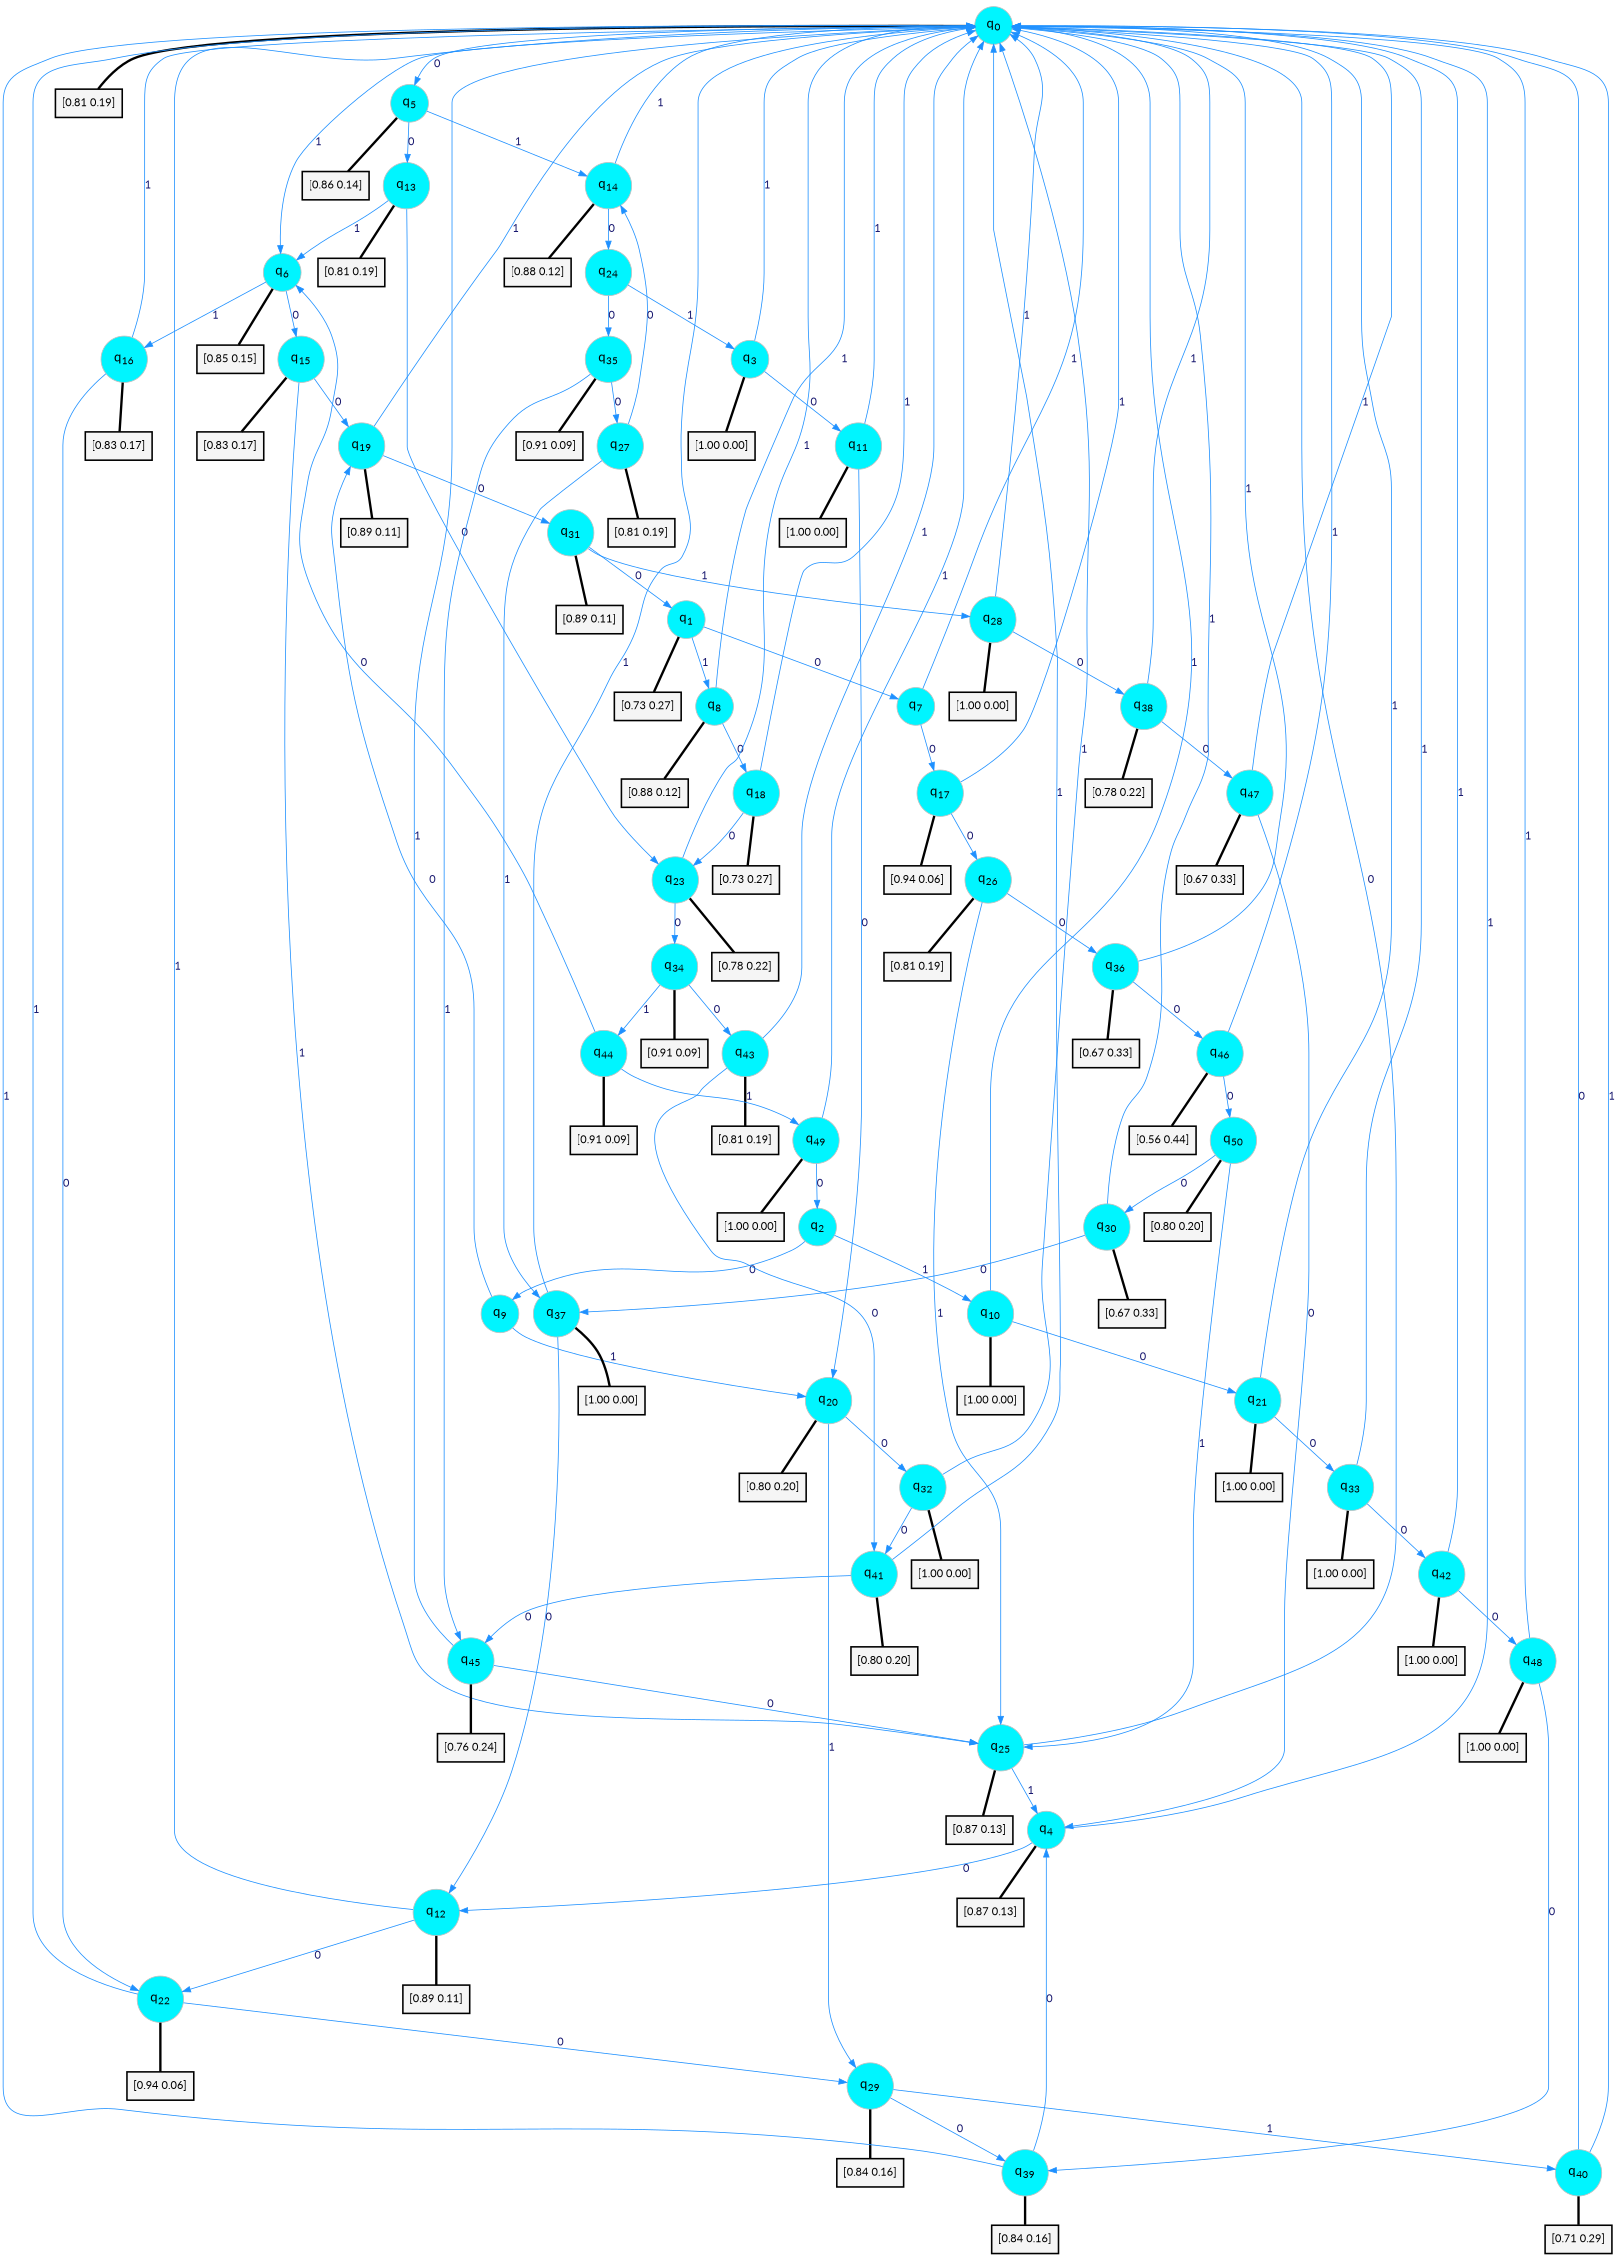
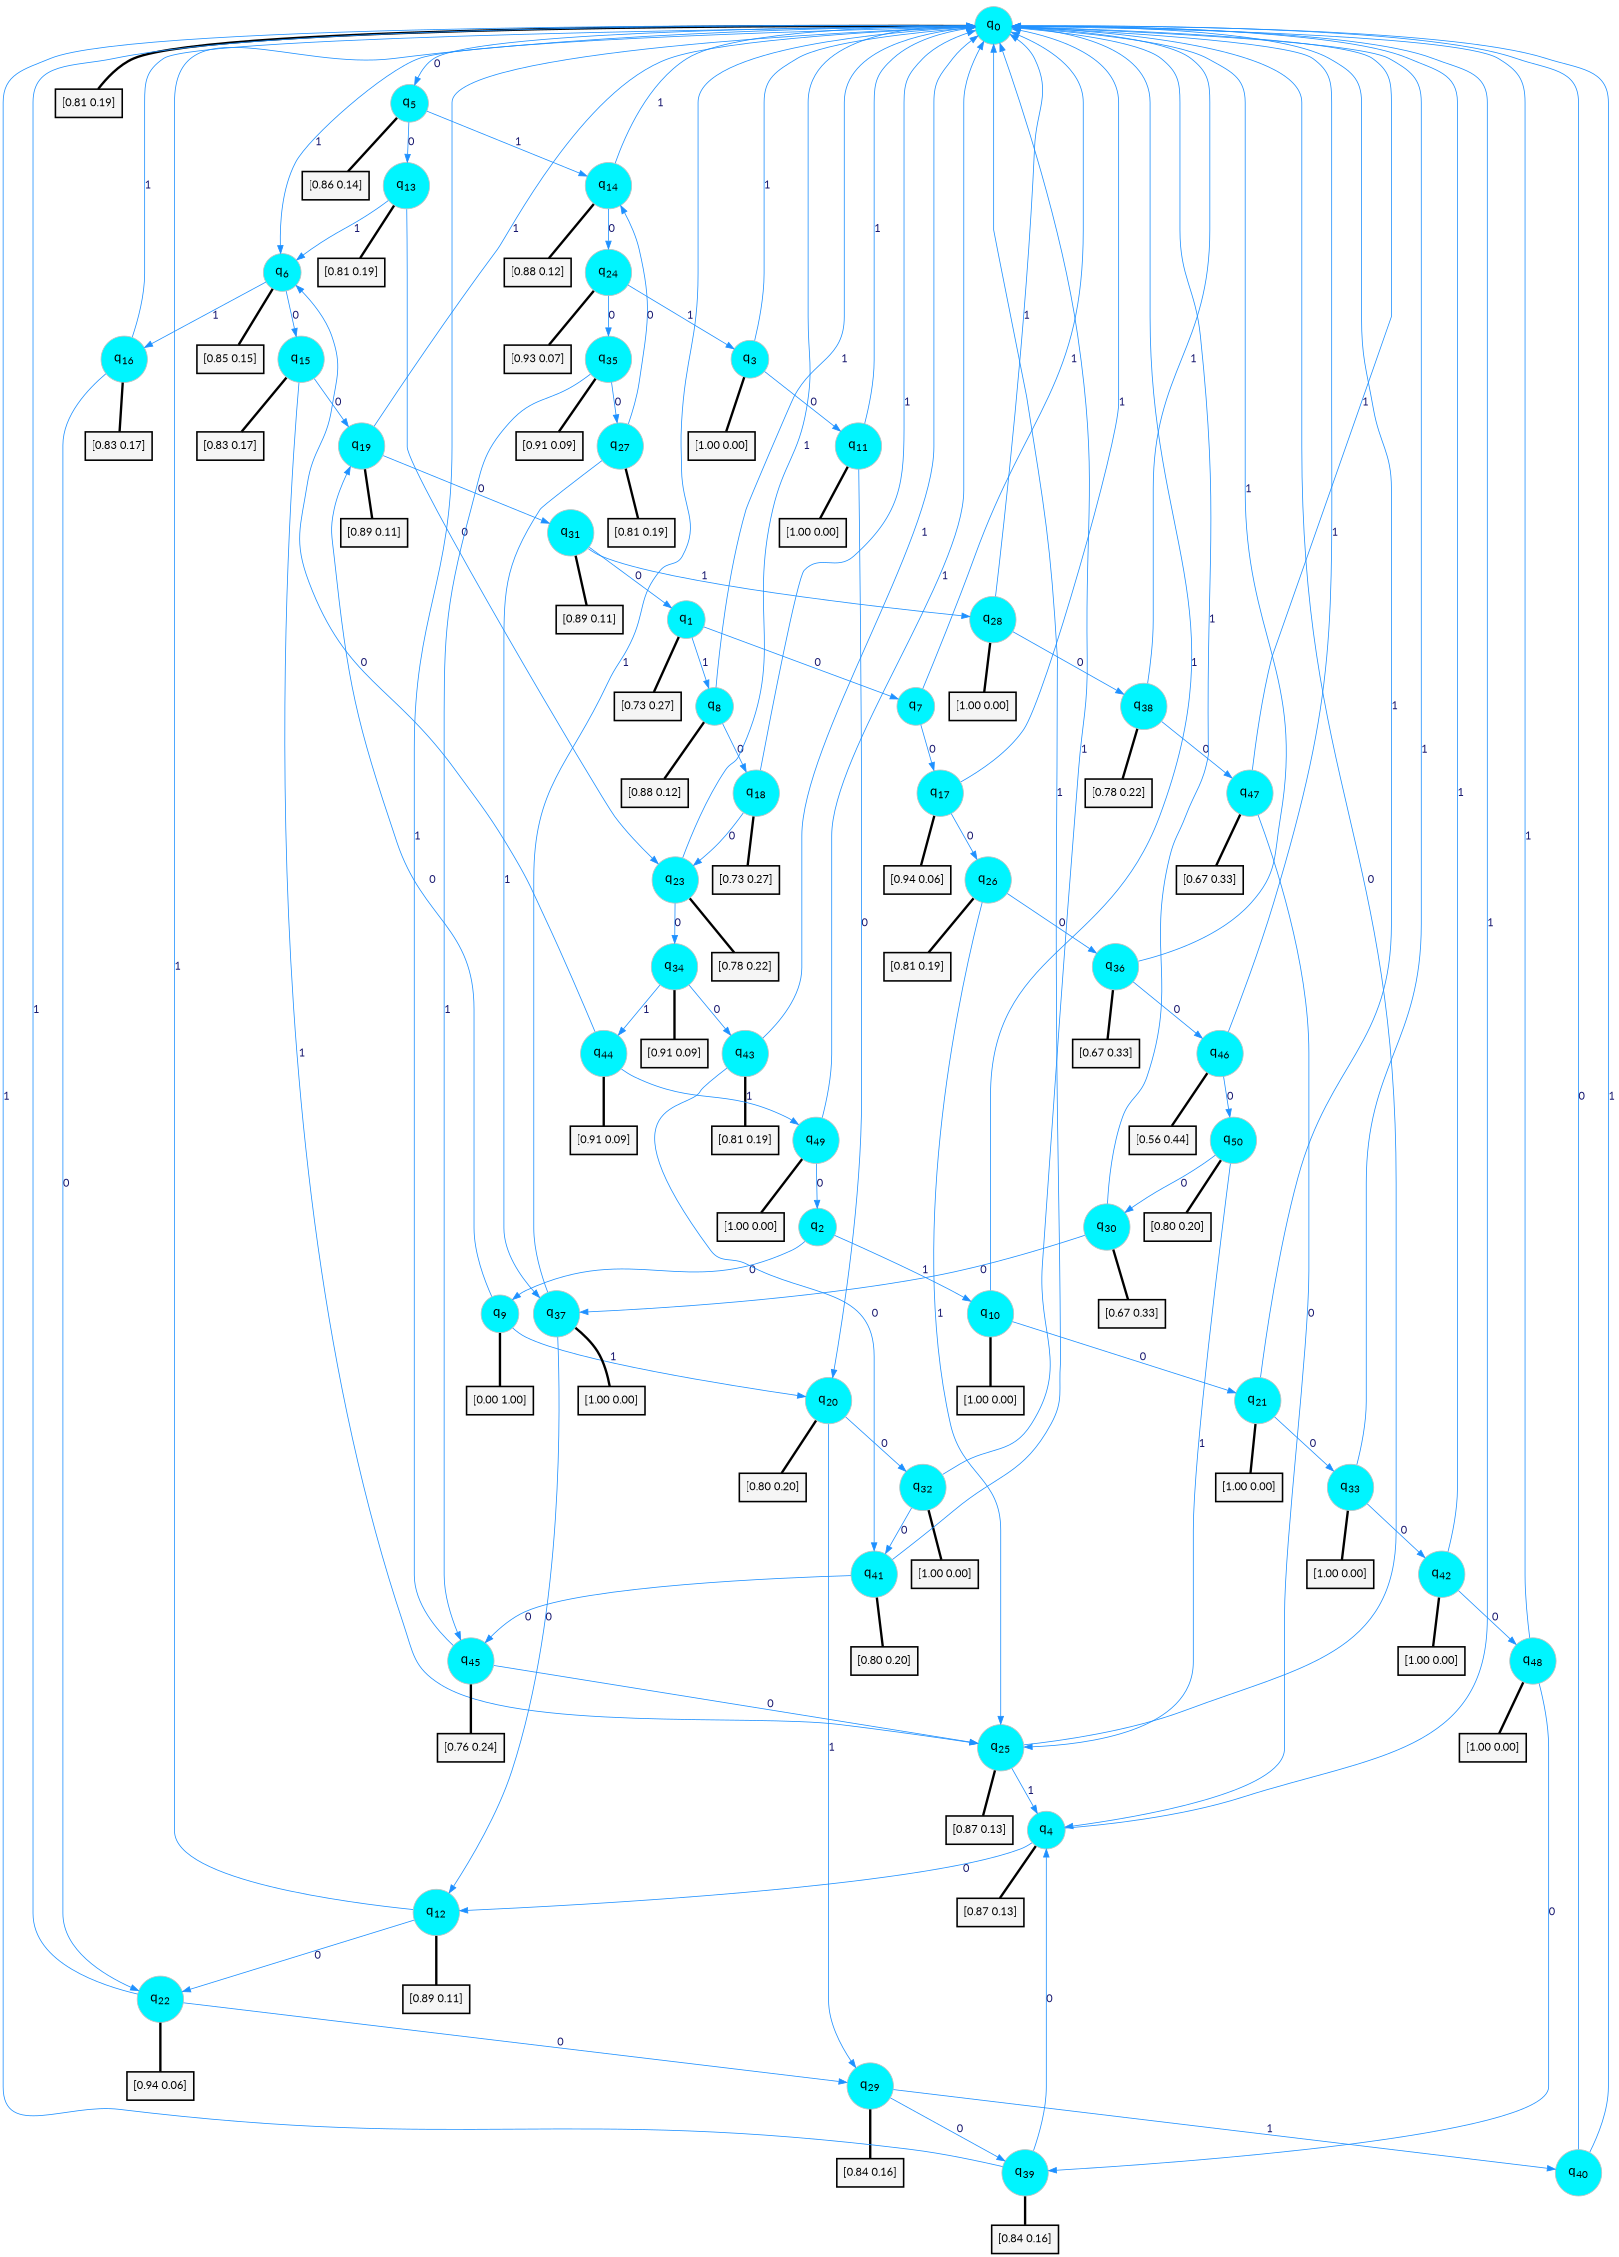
none -> (538, 359)
none -> (500, 1401)
(1579, 2239) -> none
